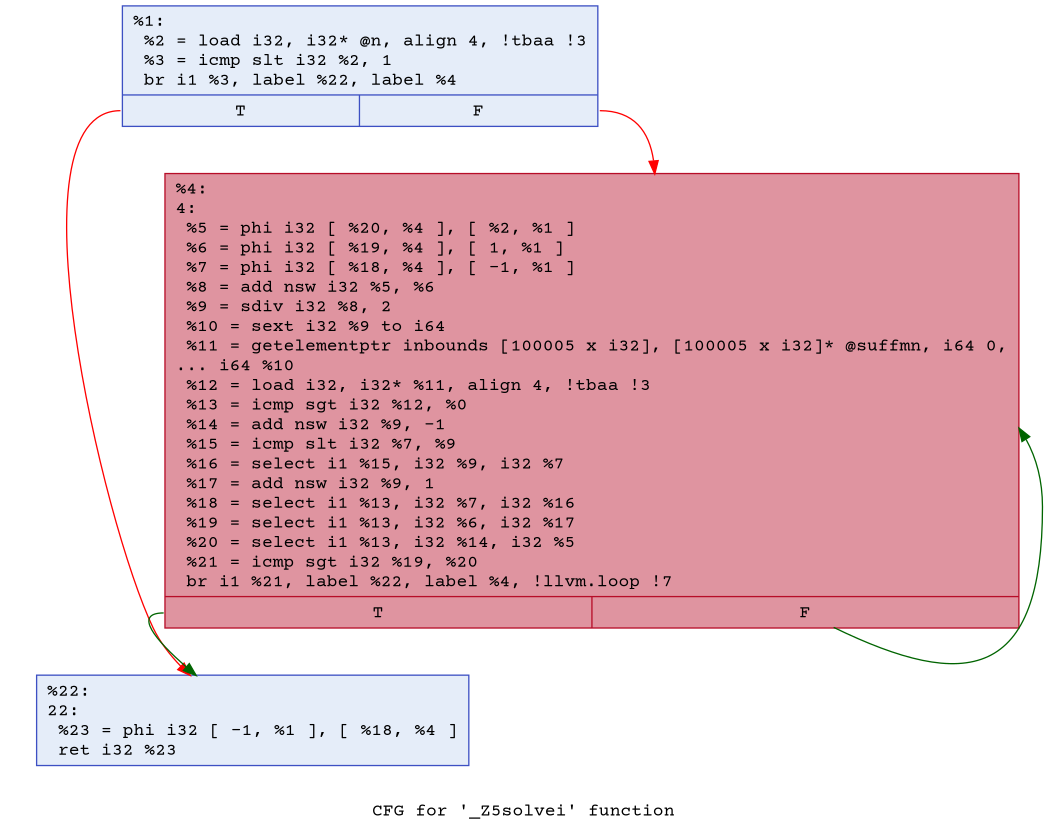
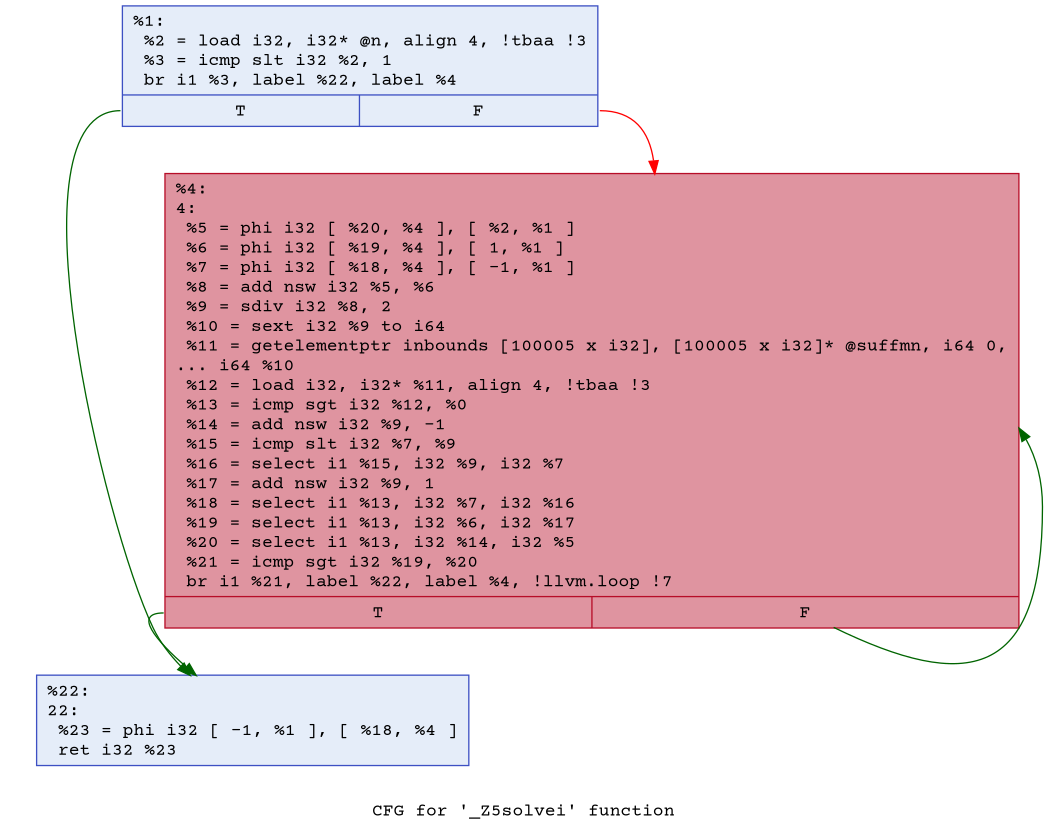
(85, 386) -> (85, 386)
